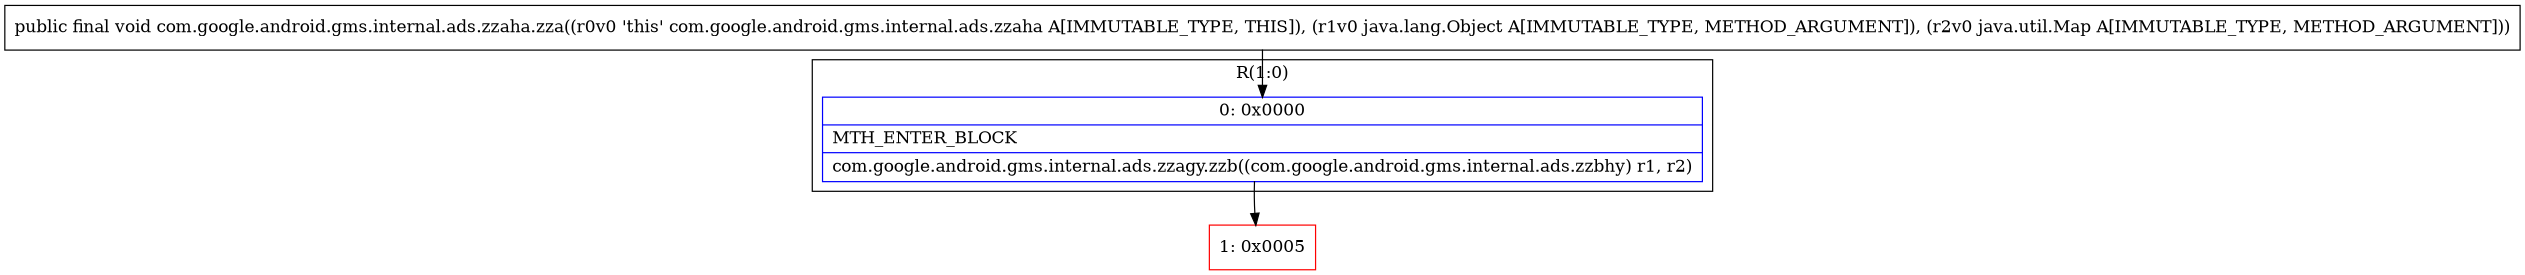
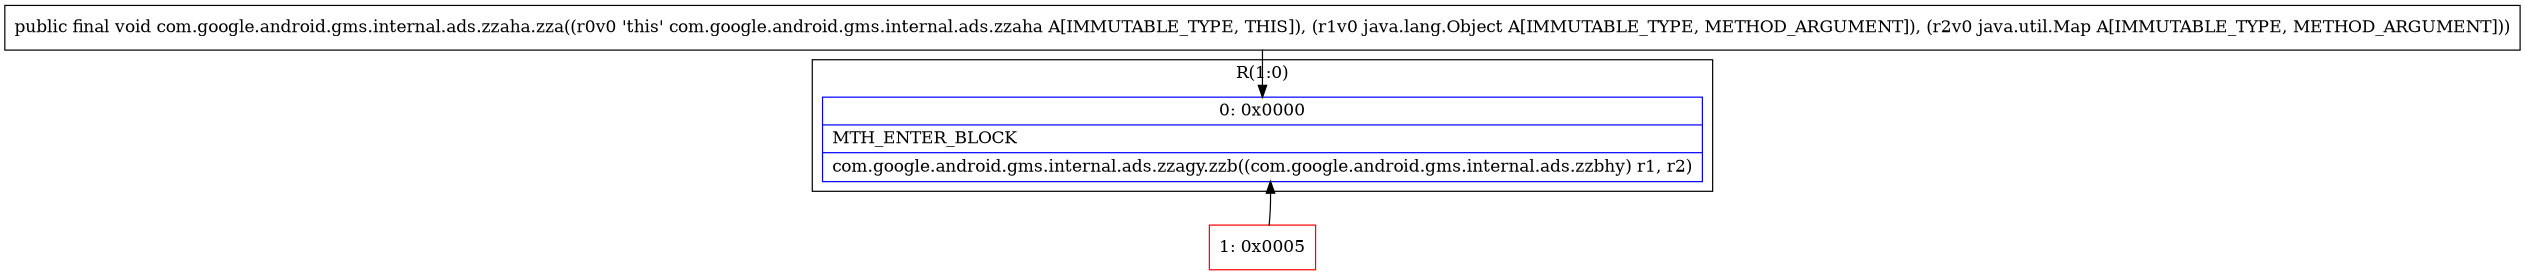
(1254, 199) -> (1270, 209)
